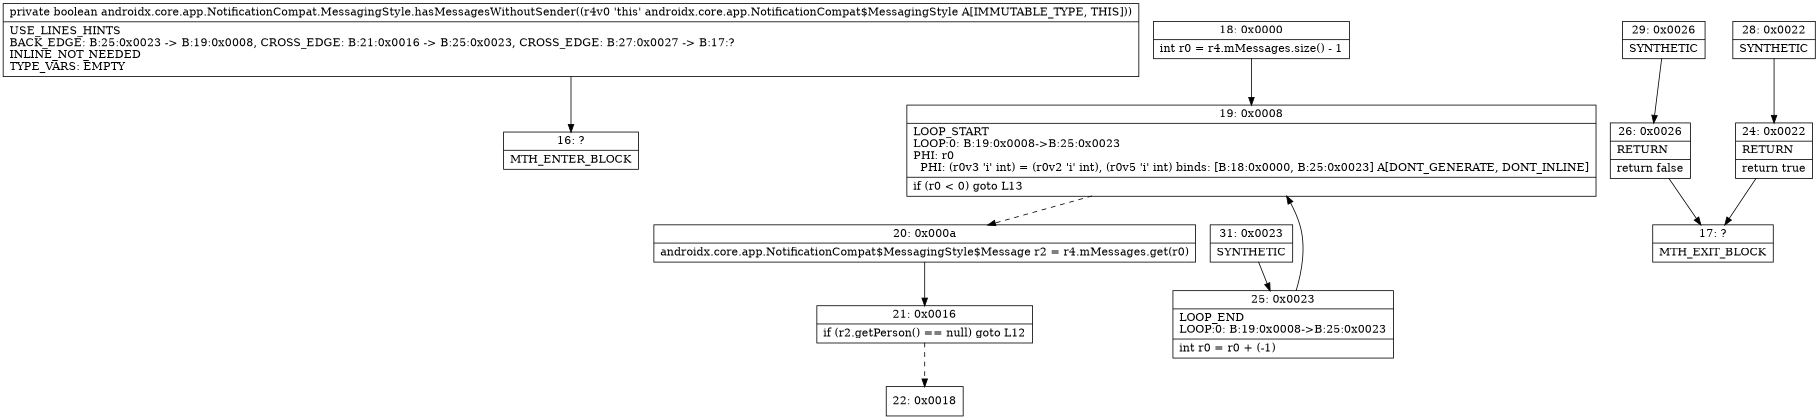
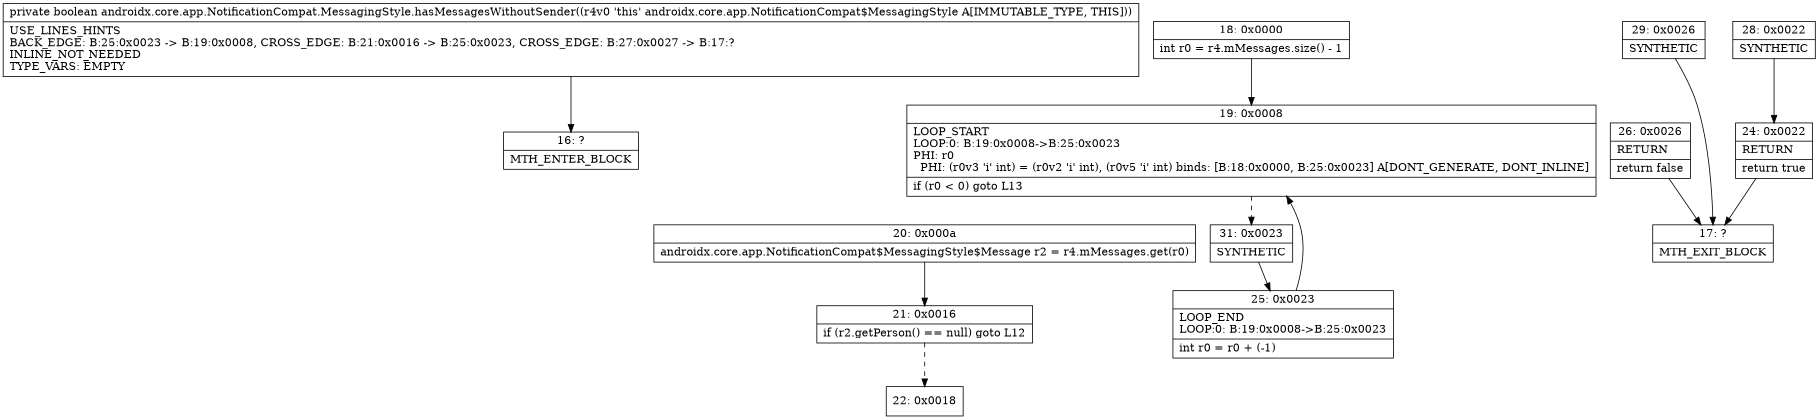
(1658, 87) -> (1704, 135)
(1044, 209) -> (1251, 206)
